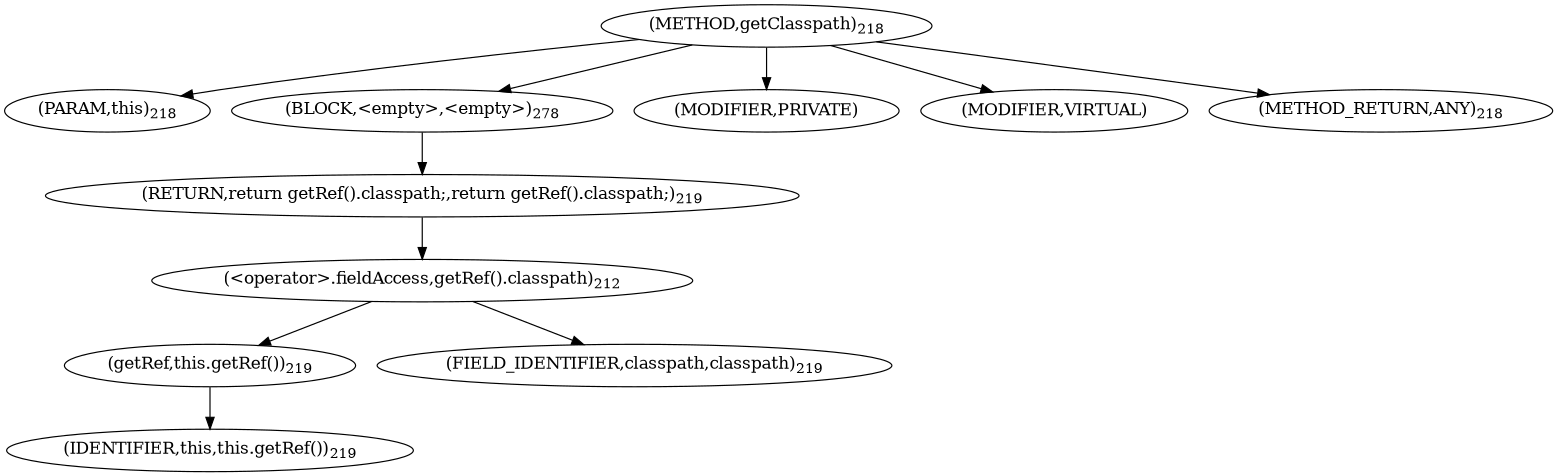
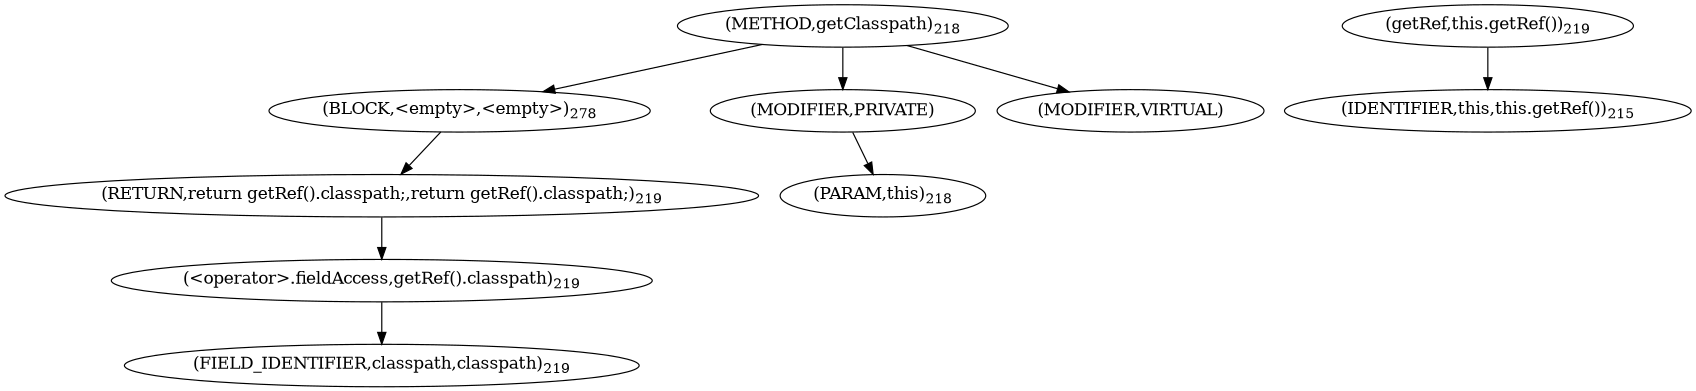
(416, 64) -> (860, 148)
(1381, 111) -> none
(607, 279) -> (567, 279)
(321, 321) -> none
(343, 449) -> (1621, 109)
